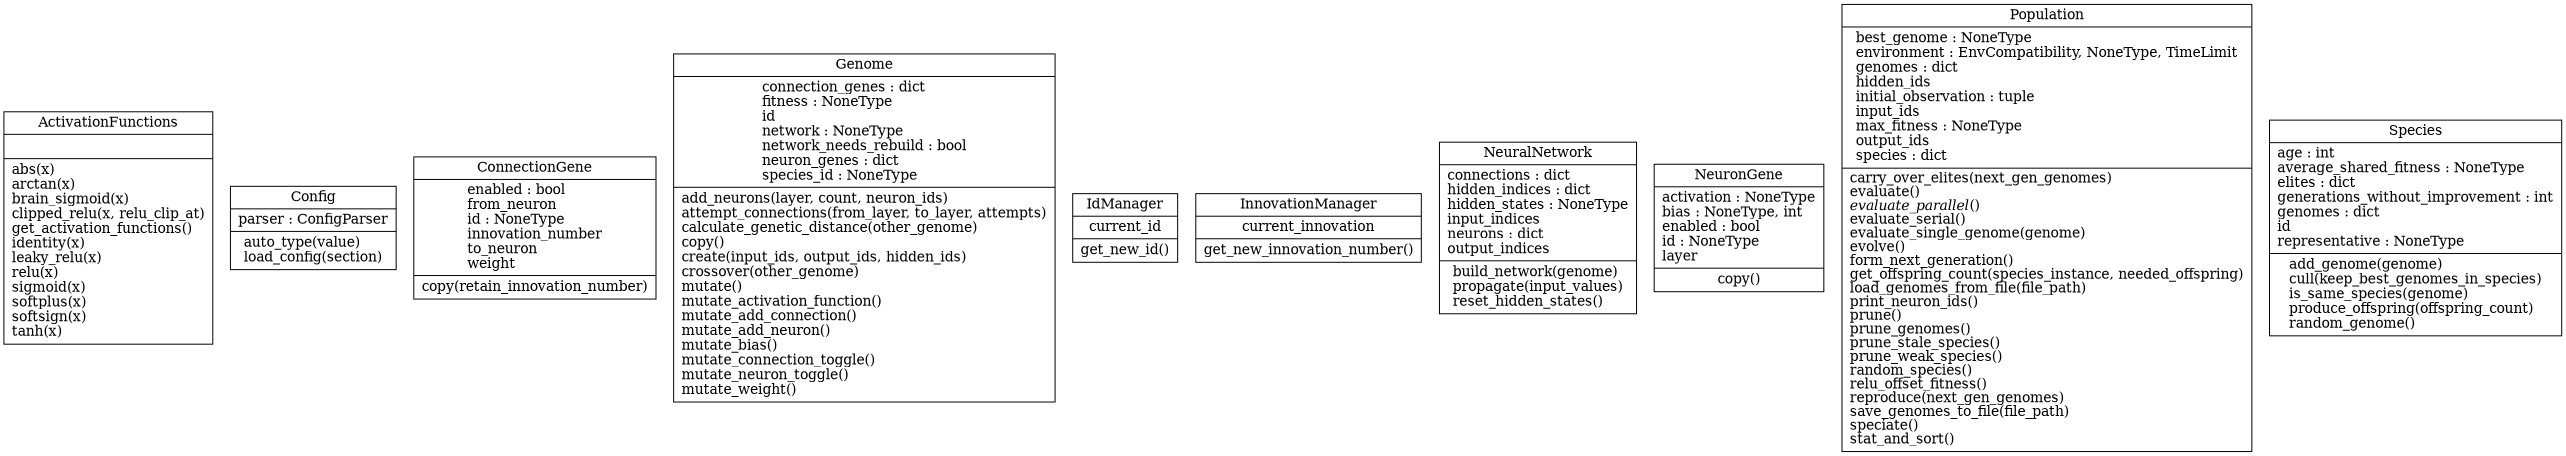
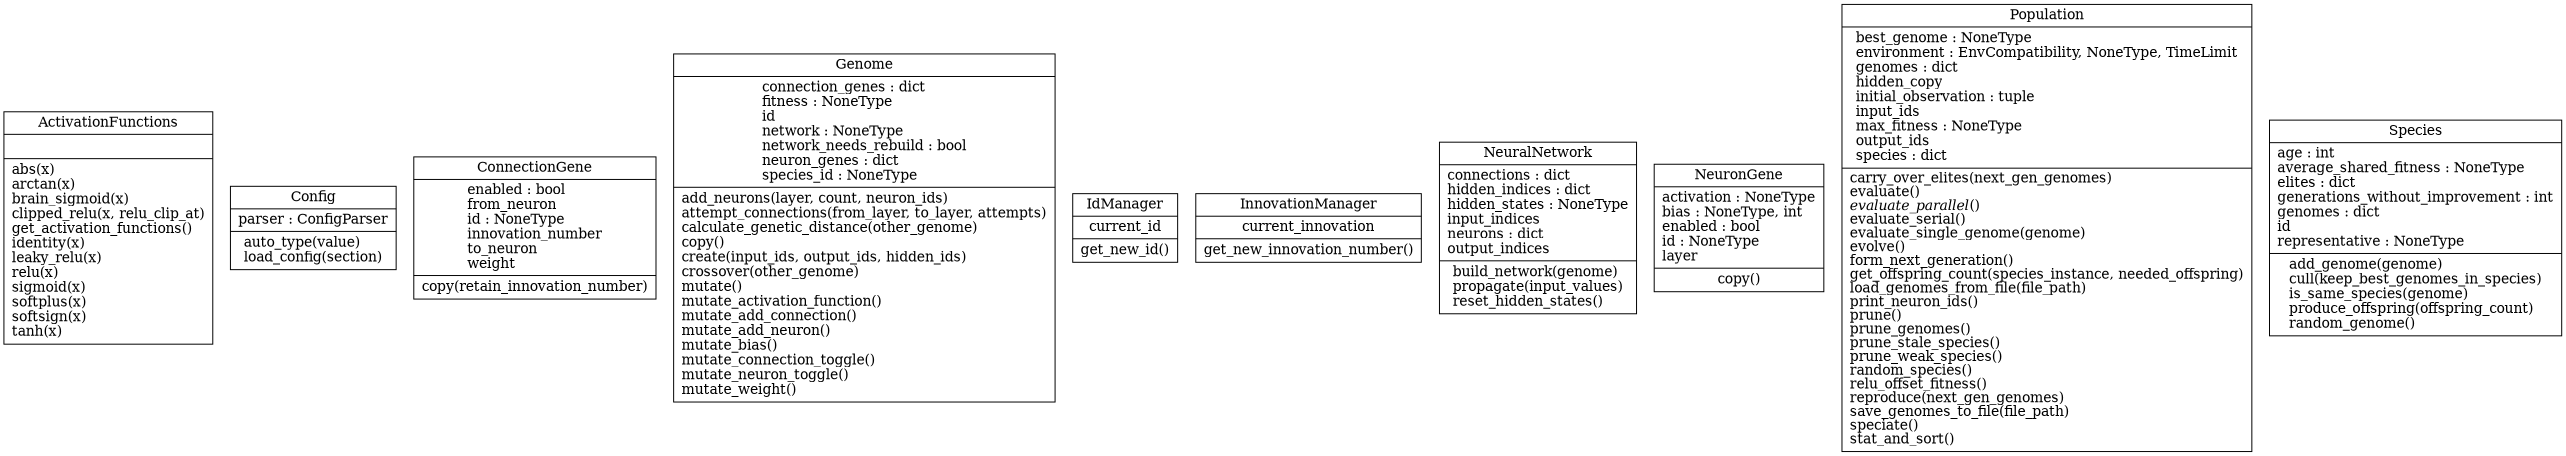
(1893, 82) -> (1899, 82)
